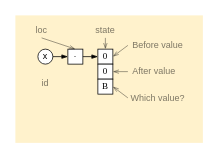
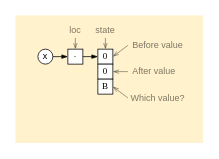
(42, 30) -> (75, 30)
(45, 83) -> none
